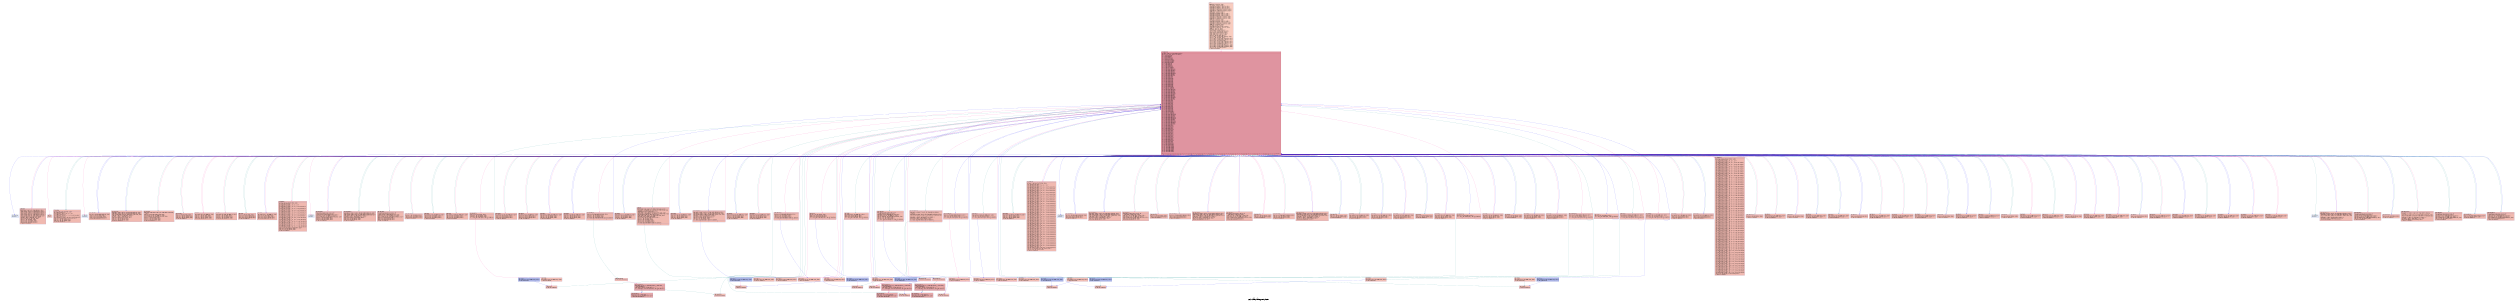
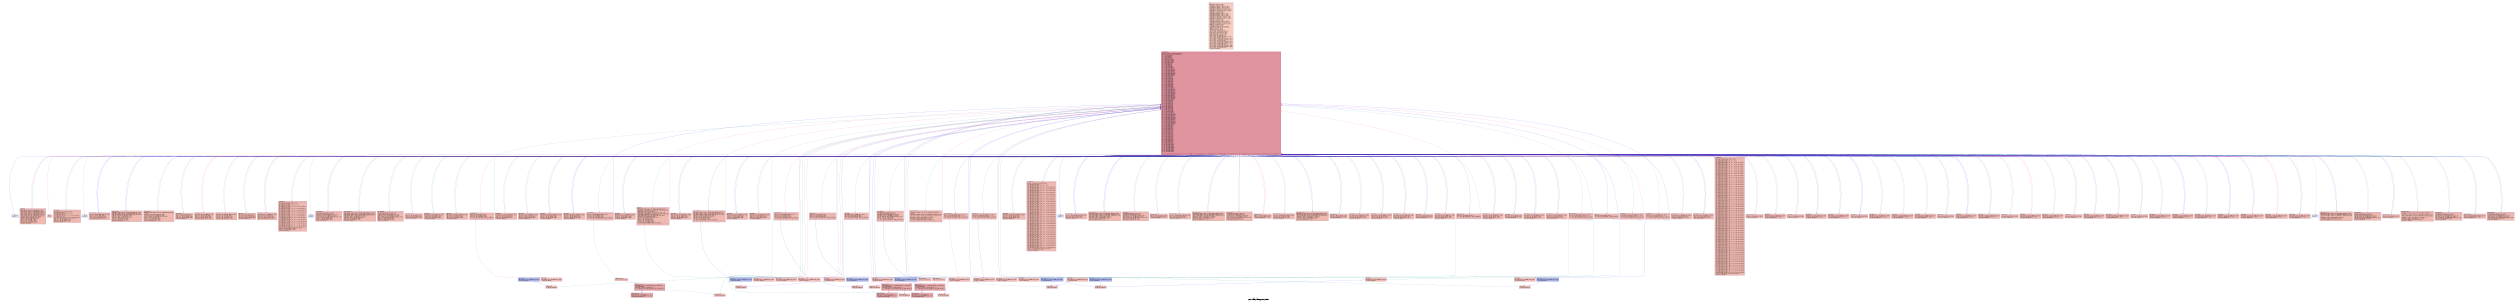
none -> (2299, 216)
